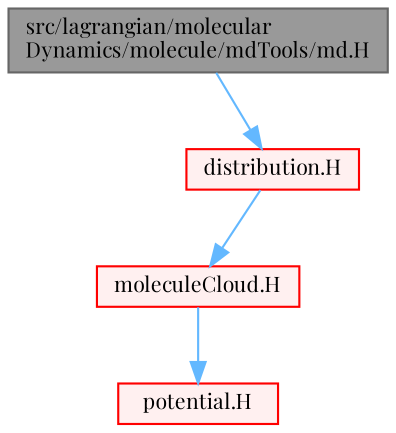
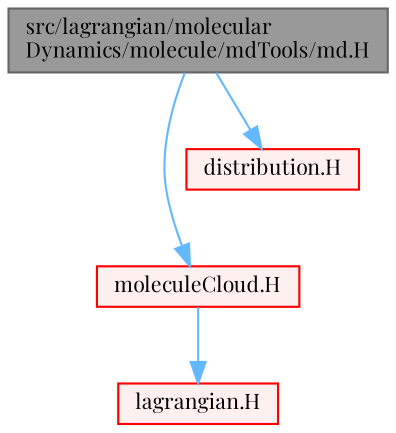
(241, 219) -> (165, 159)
(198, 404) -> (198, 404)
